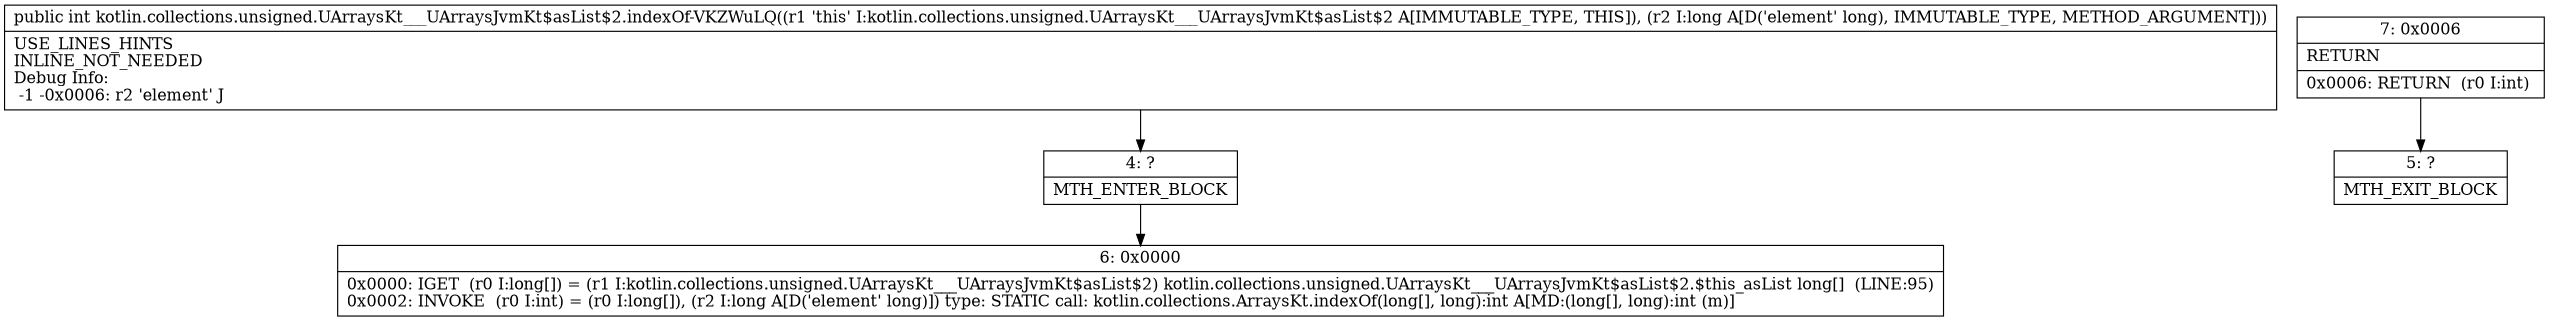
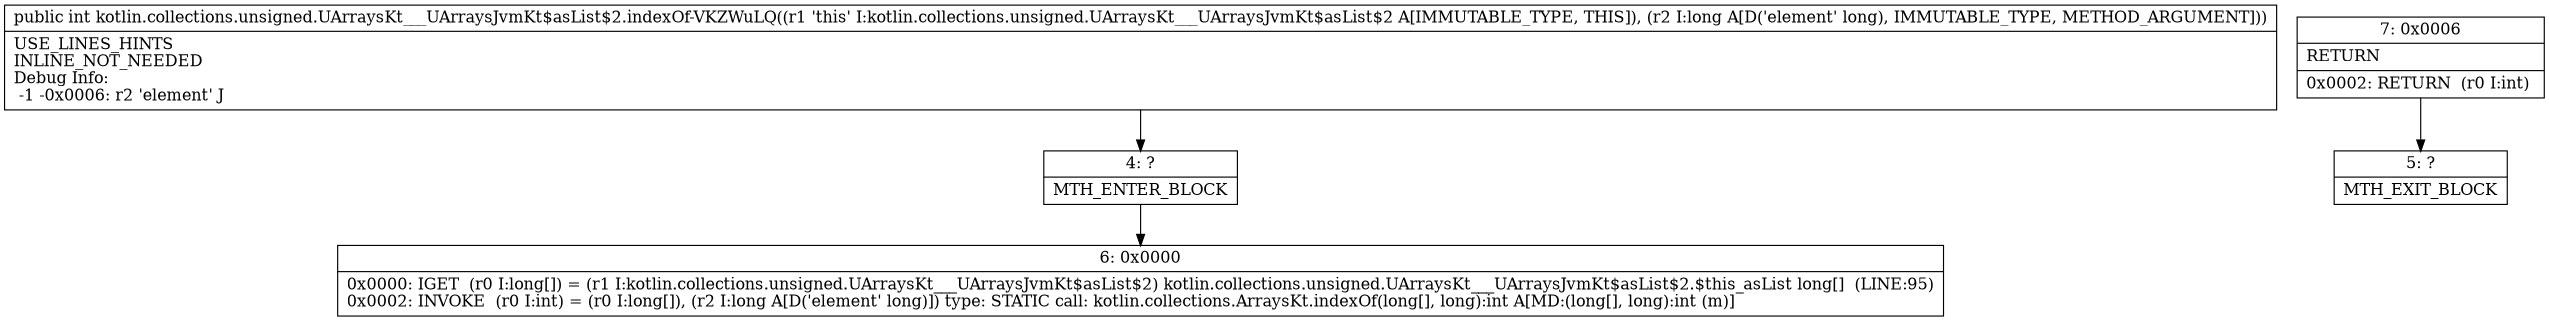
(2421, 84) -> (2421, 84)
